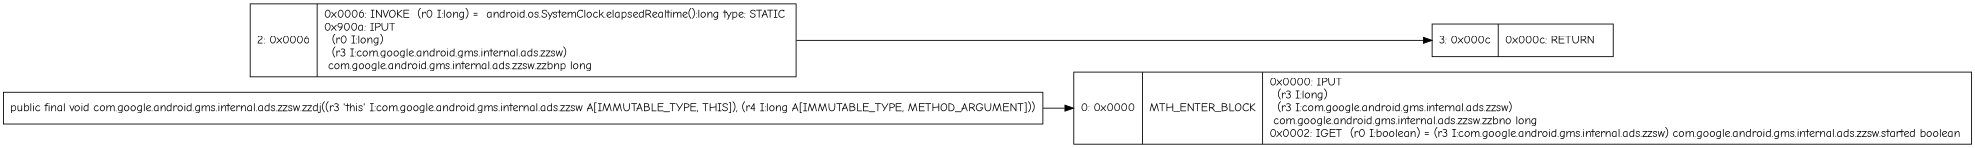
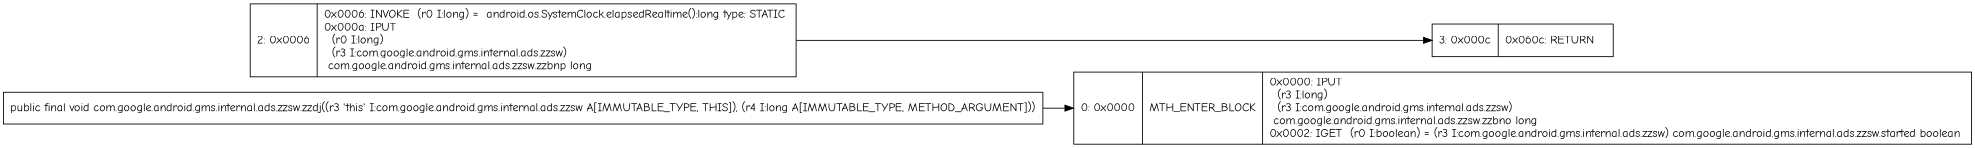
(364, 27) -> (364, 27)
(1556, 40) -> (1556, 40)
